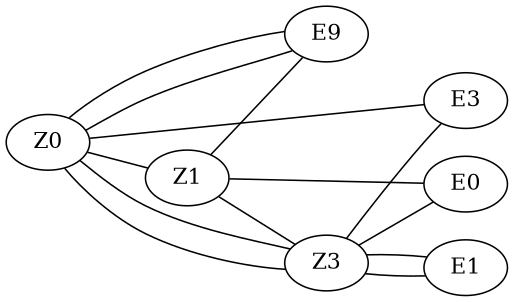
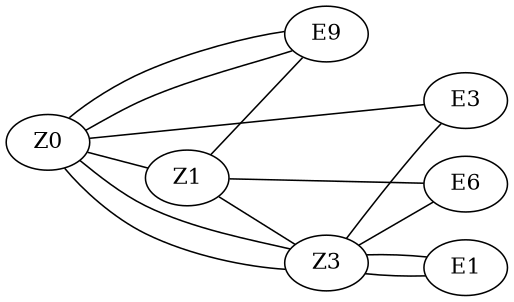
(466, 184) -> (466, 184)
